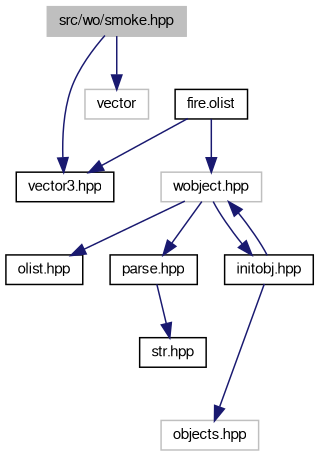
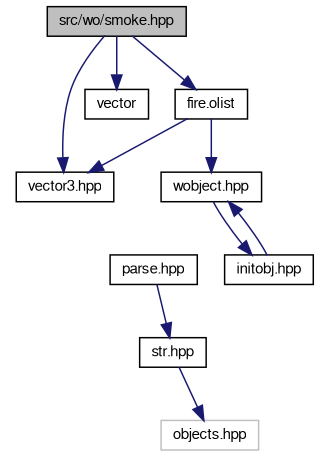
(117, 21) -> (117, 21)
none -> (158, 58)
(117, 104) -> (117, 104)
(211, 187) -> (211, 187)
(187, 222) -> none
(44, 270) -> none
(242, 345) -> (188, 387)
